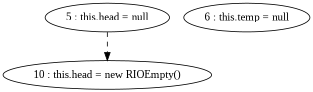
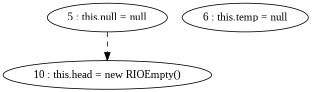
(107, 18) -> (107, 18)
